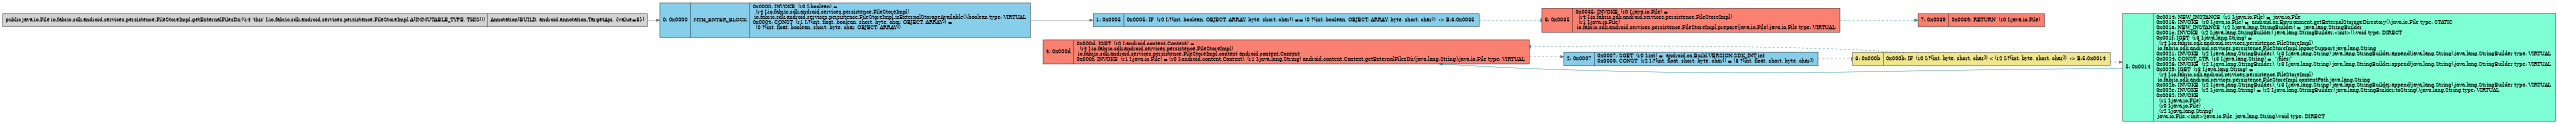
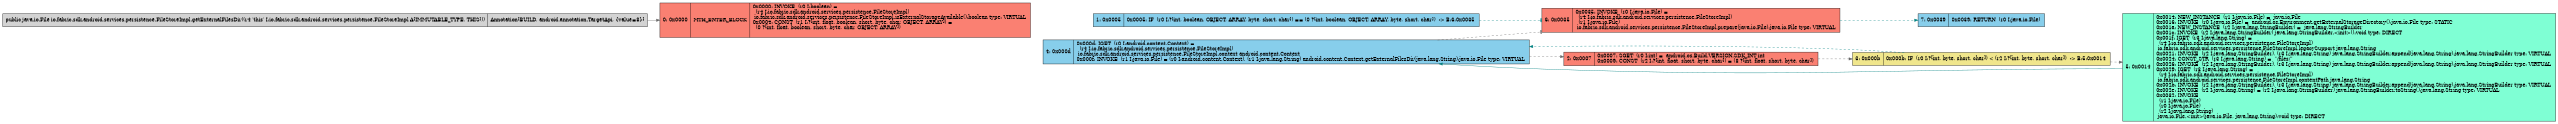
(845, 20) -> (845, 20)
(1060, 20) -> none
(1981, 20) -> (1981, 20)
none -> (1489, 36)
(1718, 46) -> (1718, 46)
(1286, 52) -> (1286, 52)
(1691, 59) -> (1691, 59)
(1834, 59) -> (1834, 59)
